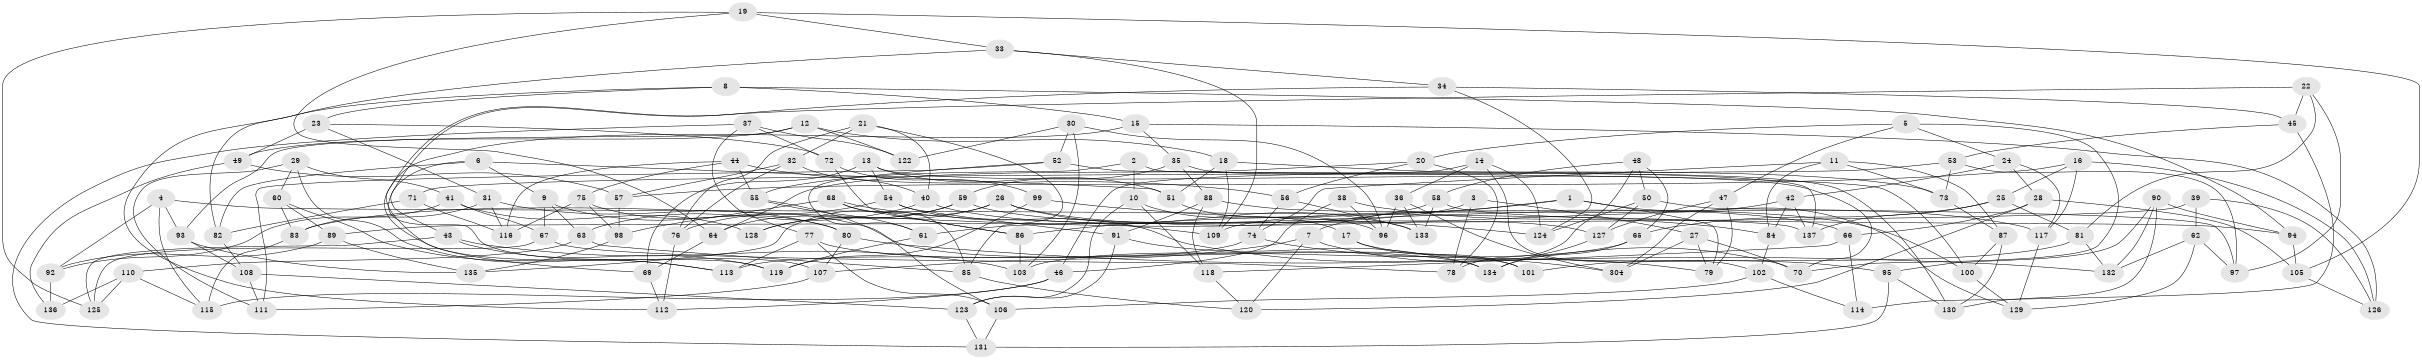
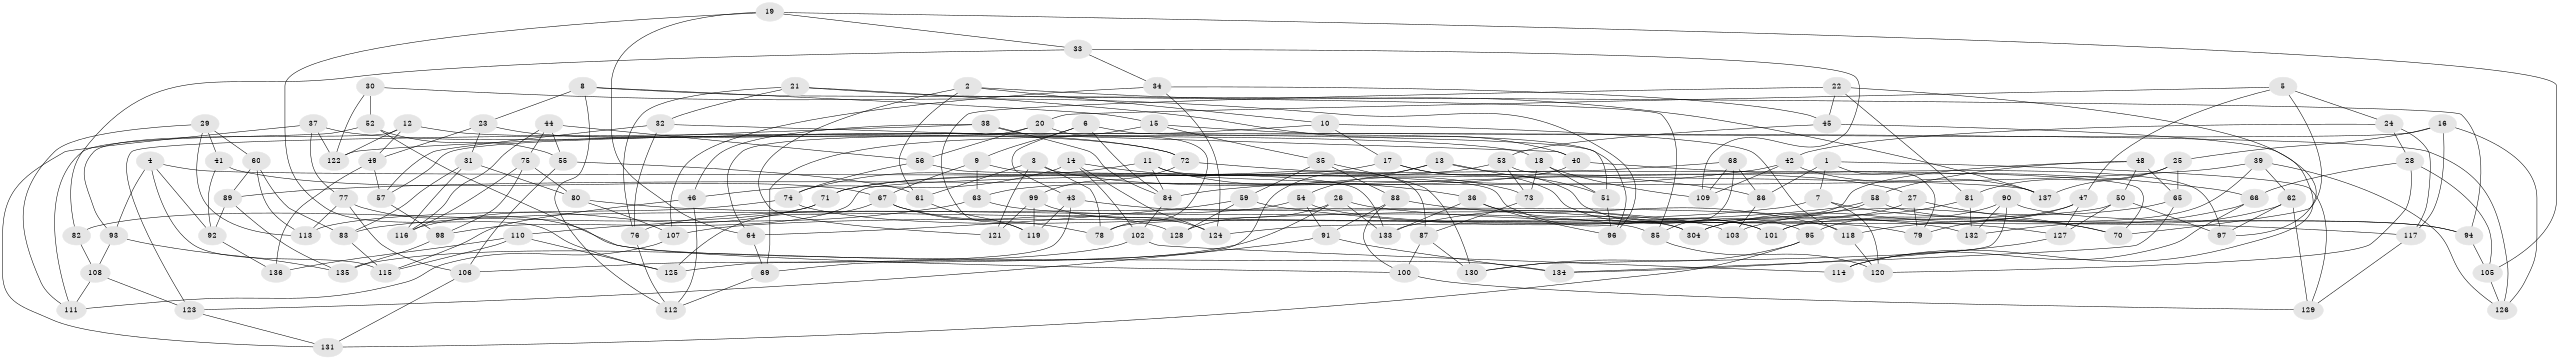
none -> (658, 136)
(344, 172) -> (1121, 163)
none -> (1105, 175)
(1074, 207) -> none
(594, 218) -> (1030, 217)
none -> (2024, 221)
none -> (995, 236)
